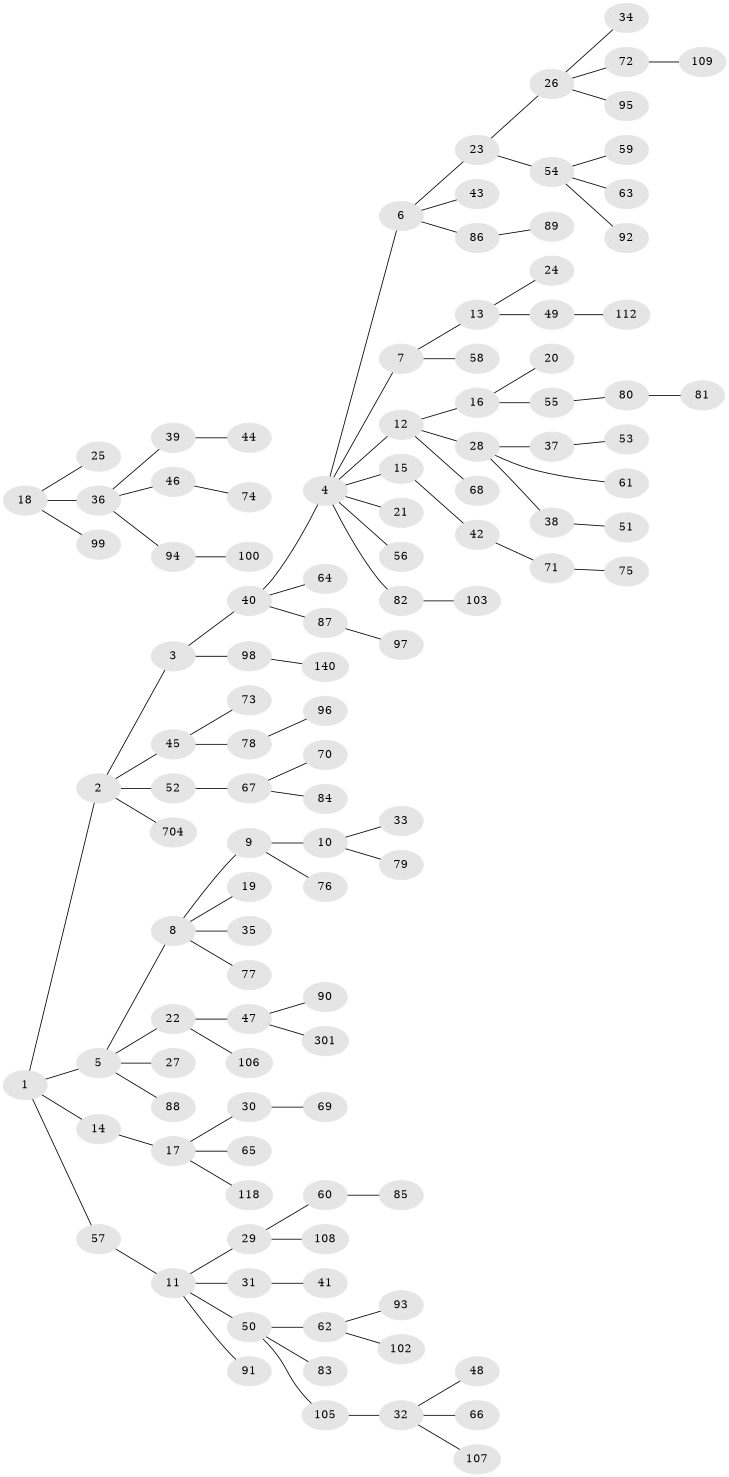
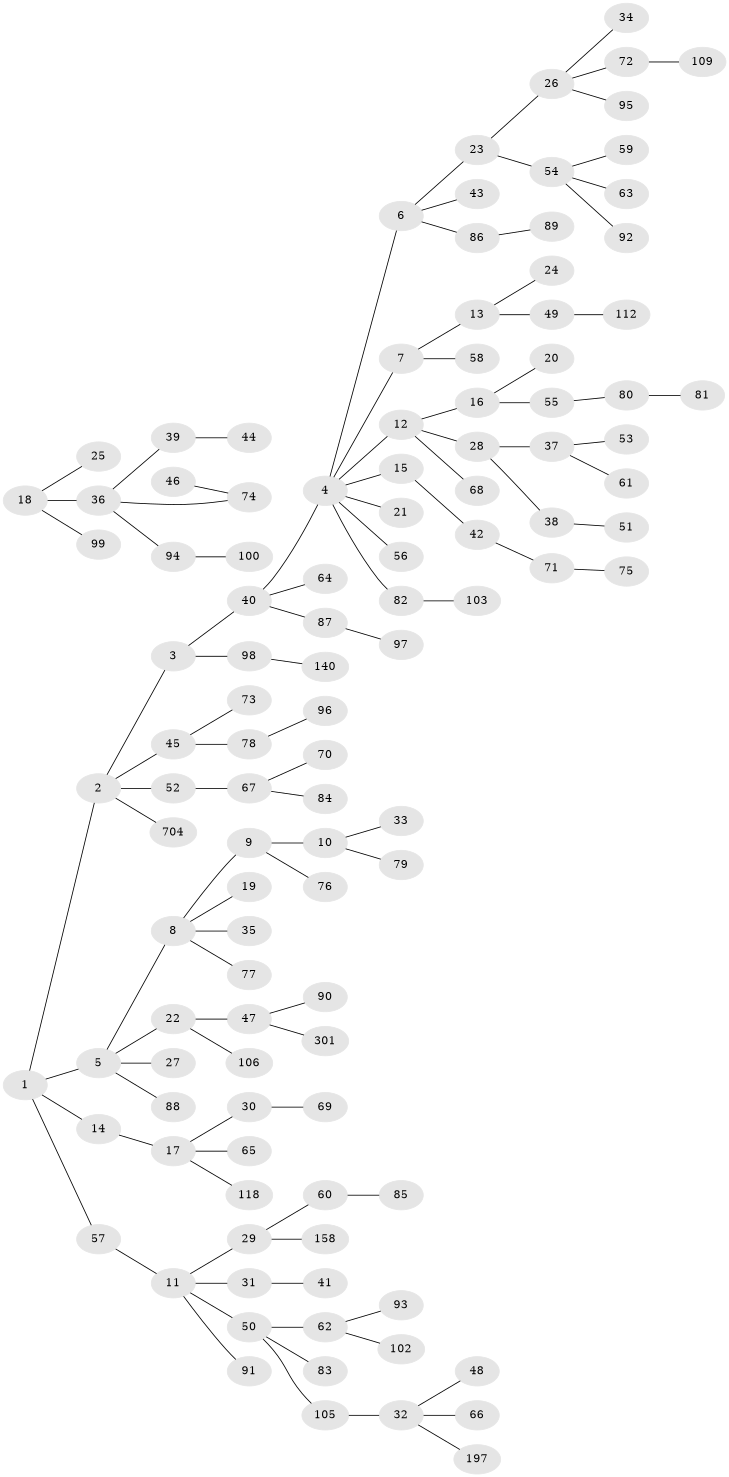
(549, 473) -> (589, 465)
(136, 491) -> (174, 505)
(325, 1239) -> (325, 1239)
(477, 1459) -> (477, 1459)
